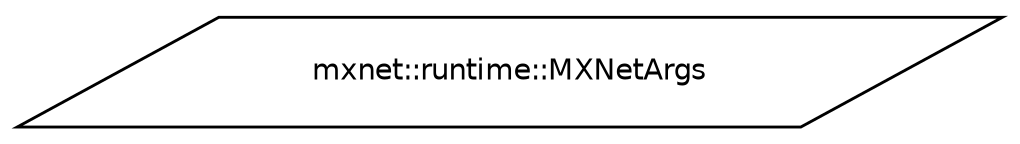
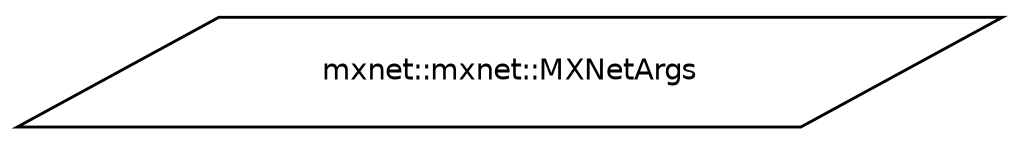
(510, 72) -> (510, 72)
